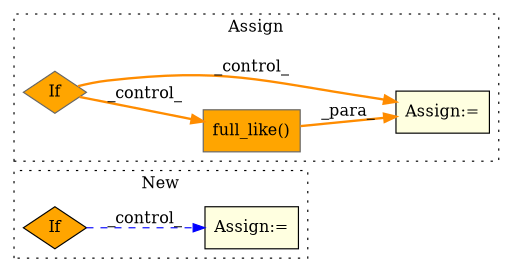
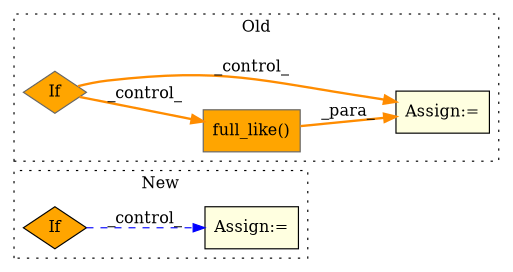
(256, 27) -> (256, 27)
